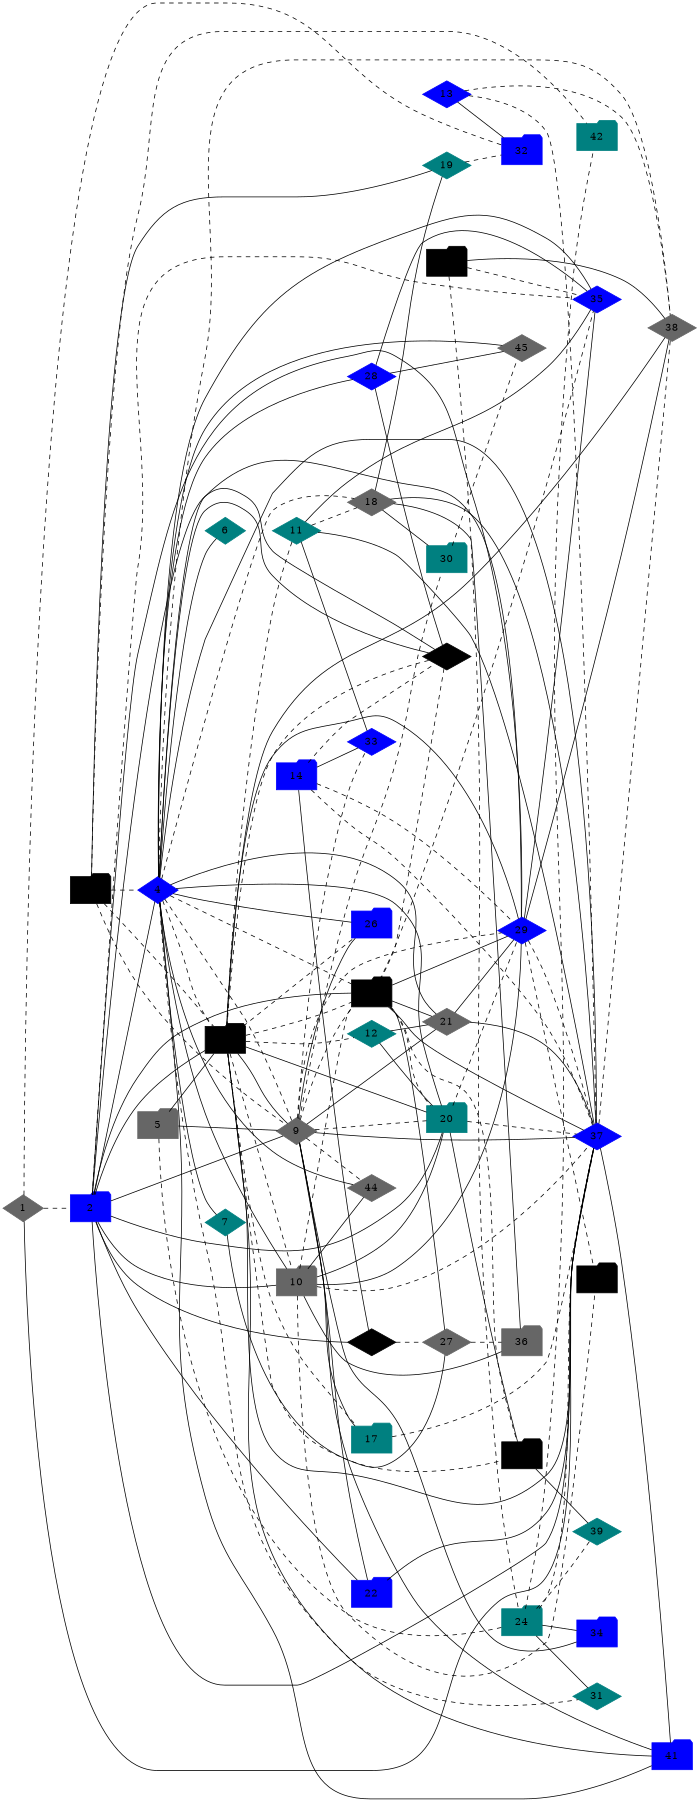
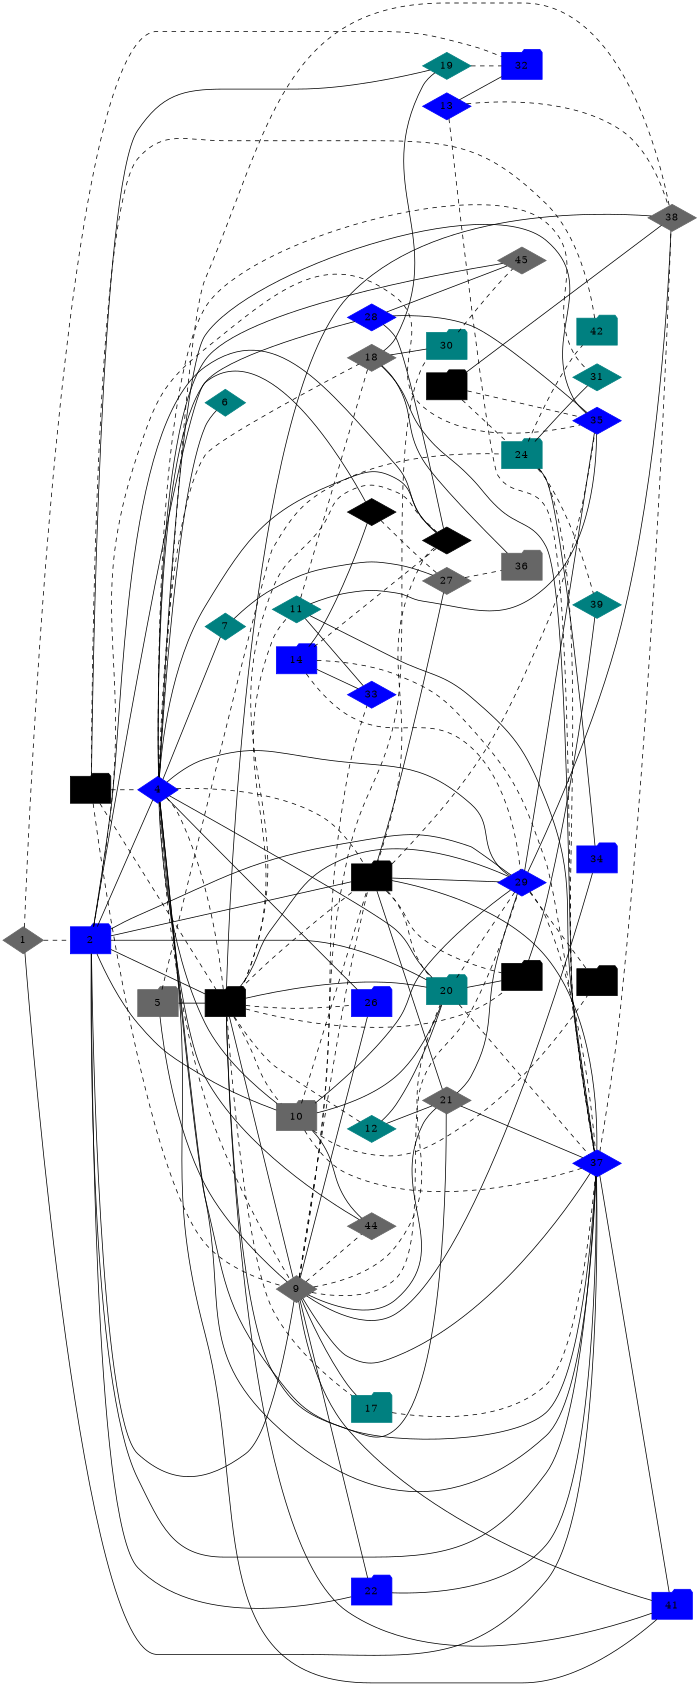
(385, 1374) -> none
